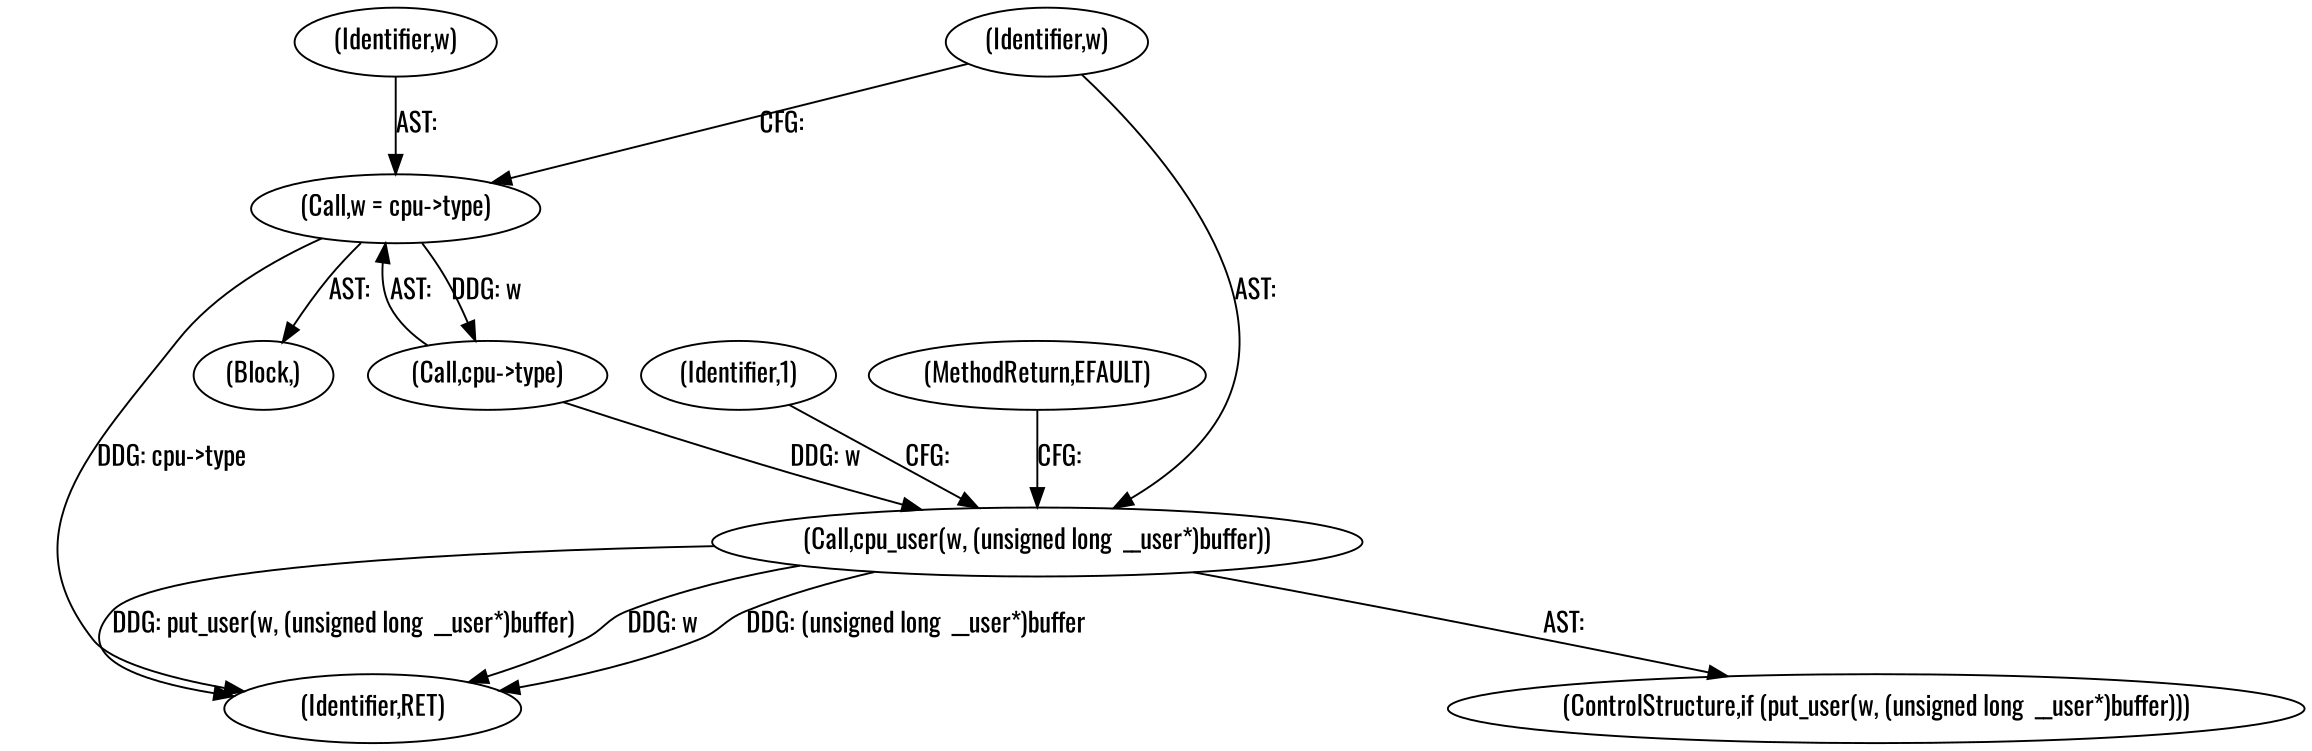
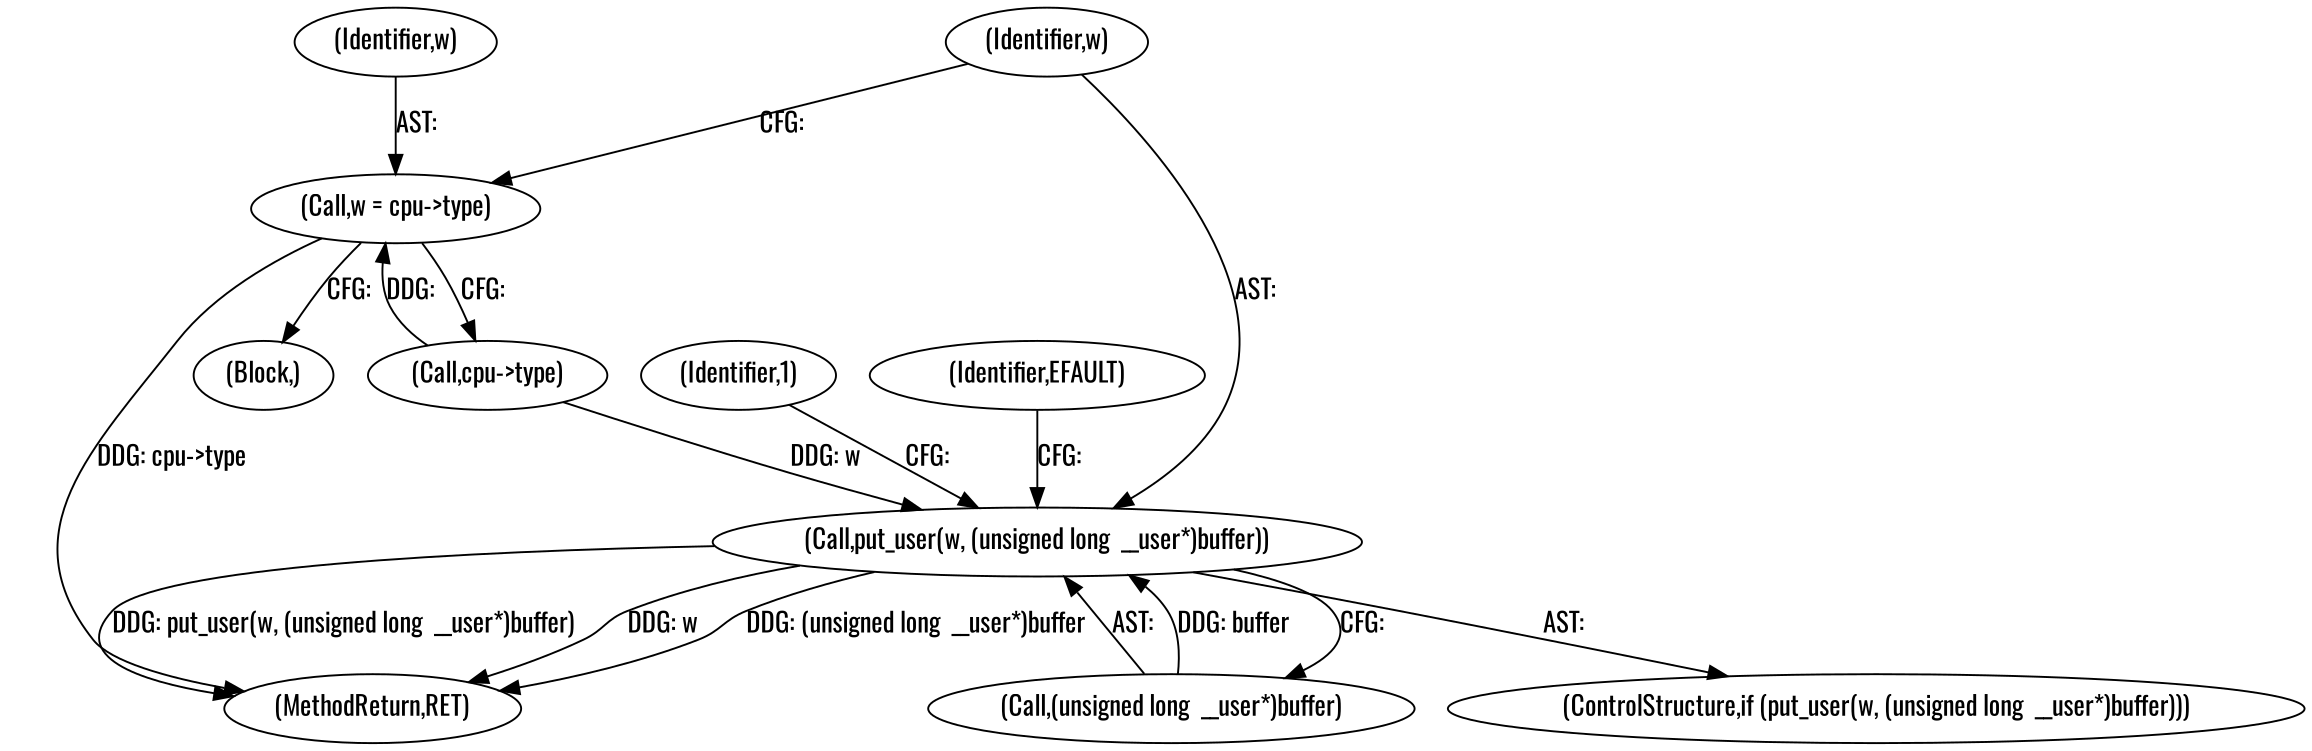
(353, 292) -> (353, 292)
(414, 292) -> (414, 292)
(487, 292) -> (487, 292)
(1037, 375) -> (1037, 375)
(1037, 542) -> (1037, 542)
(373, 709) -> (373, 709)
none -> (1171, 709)
